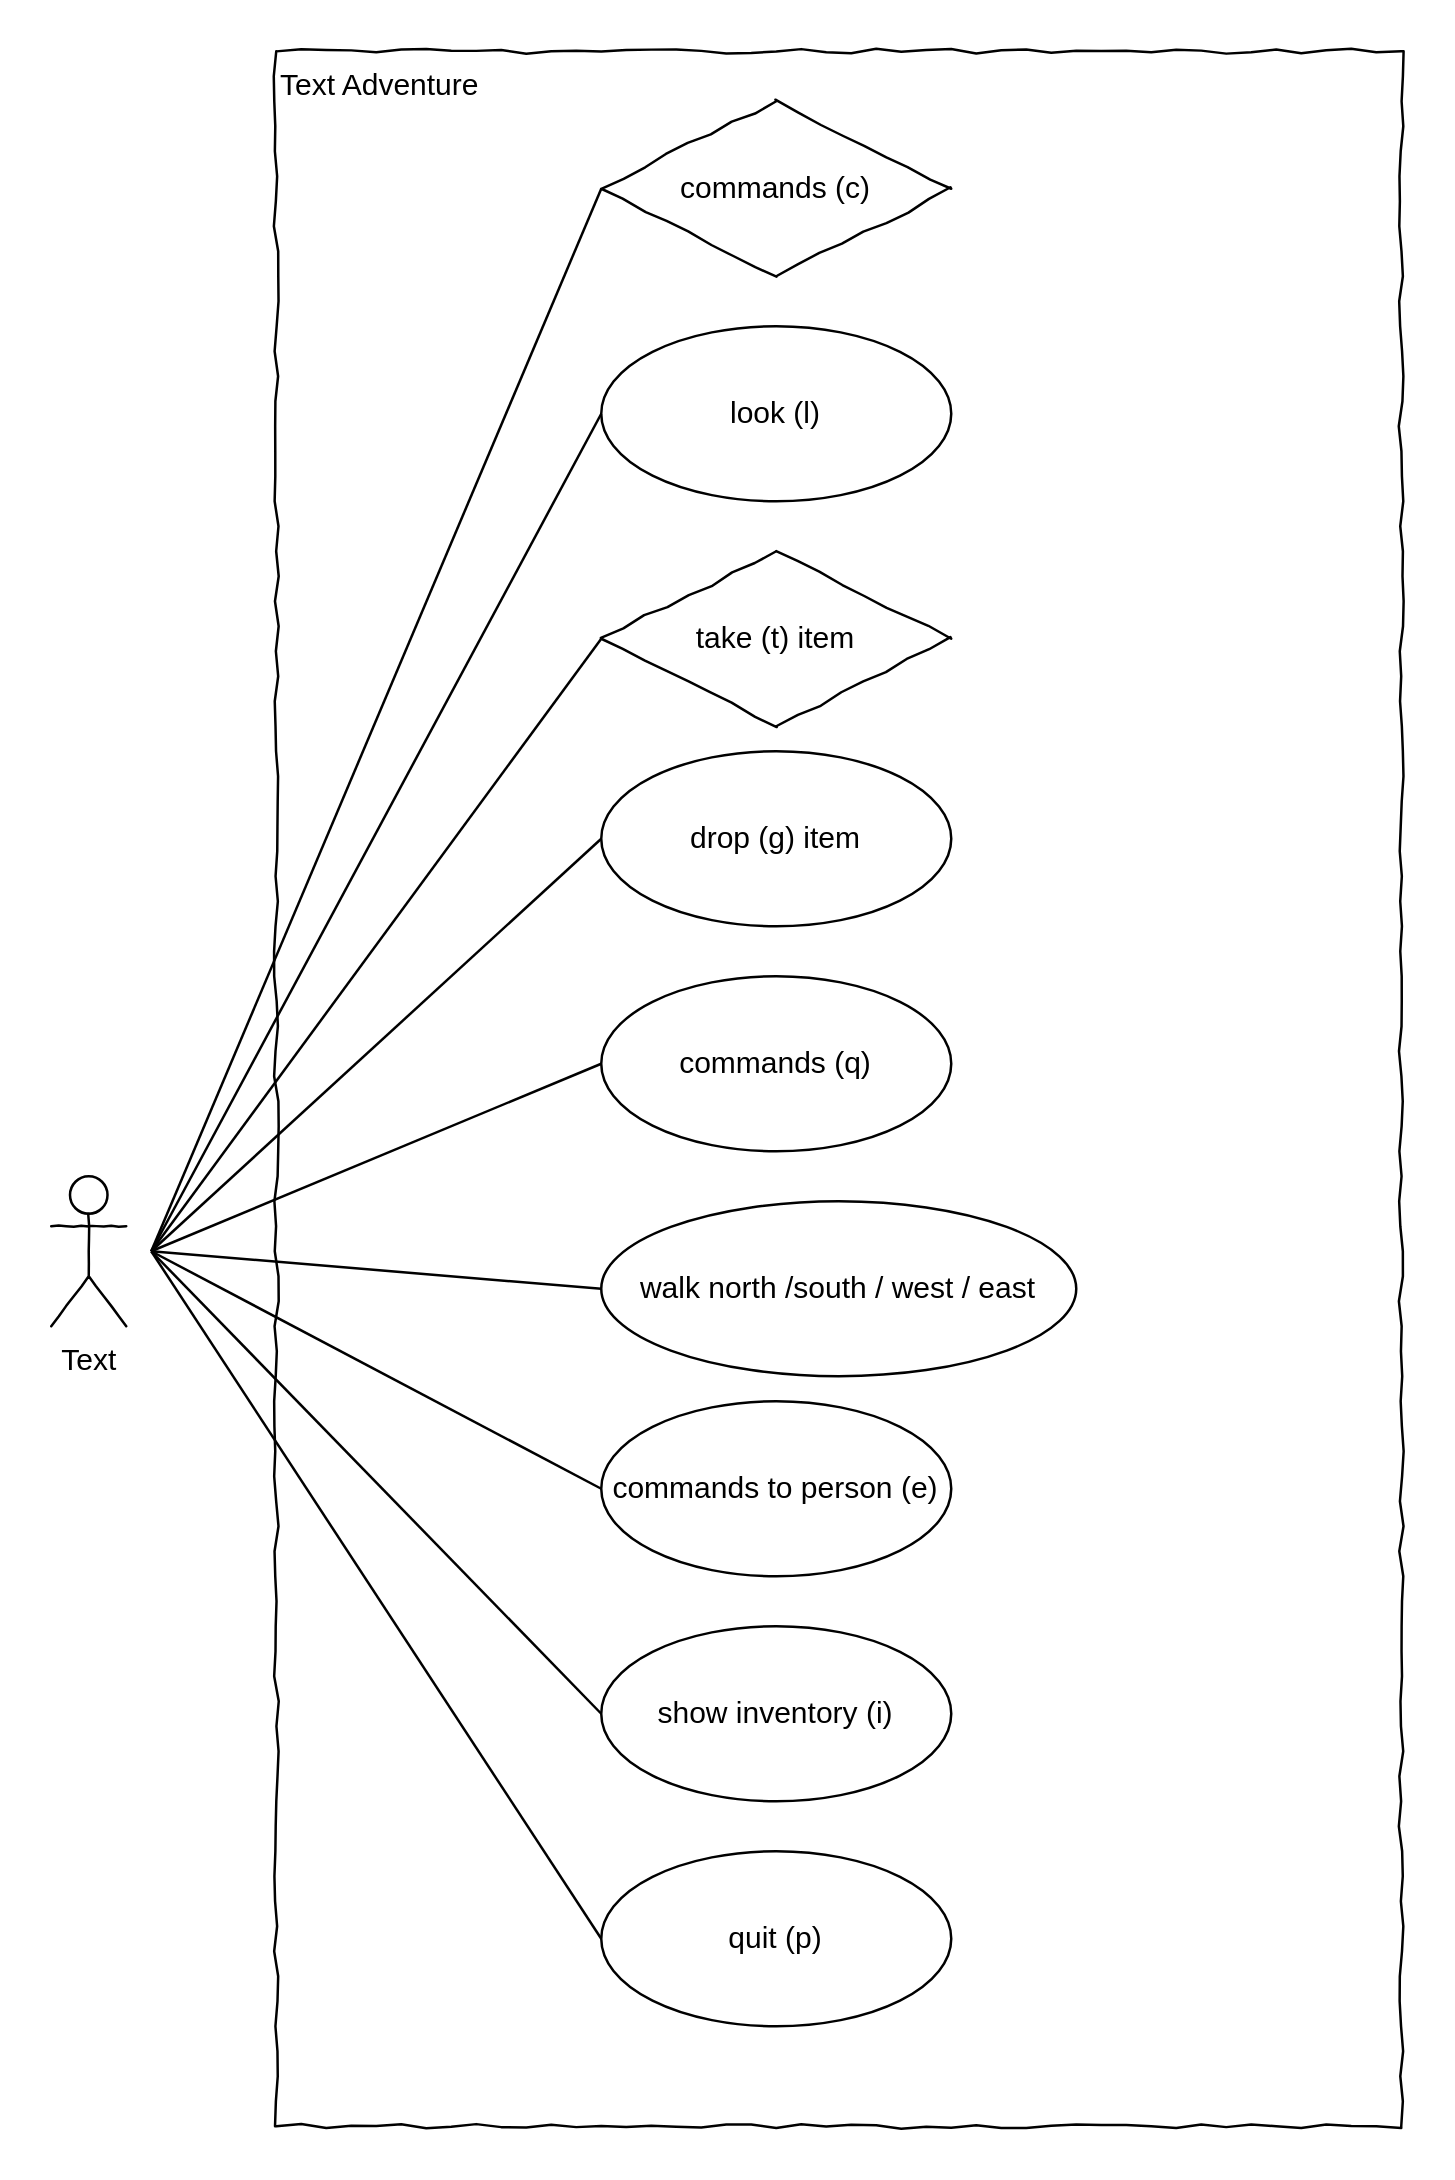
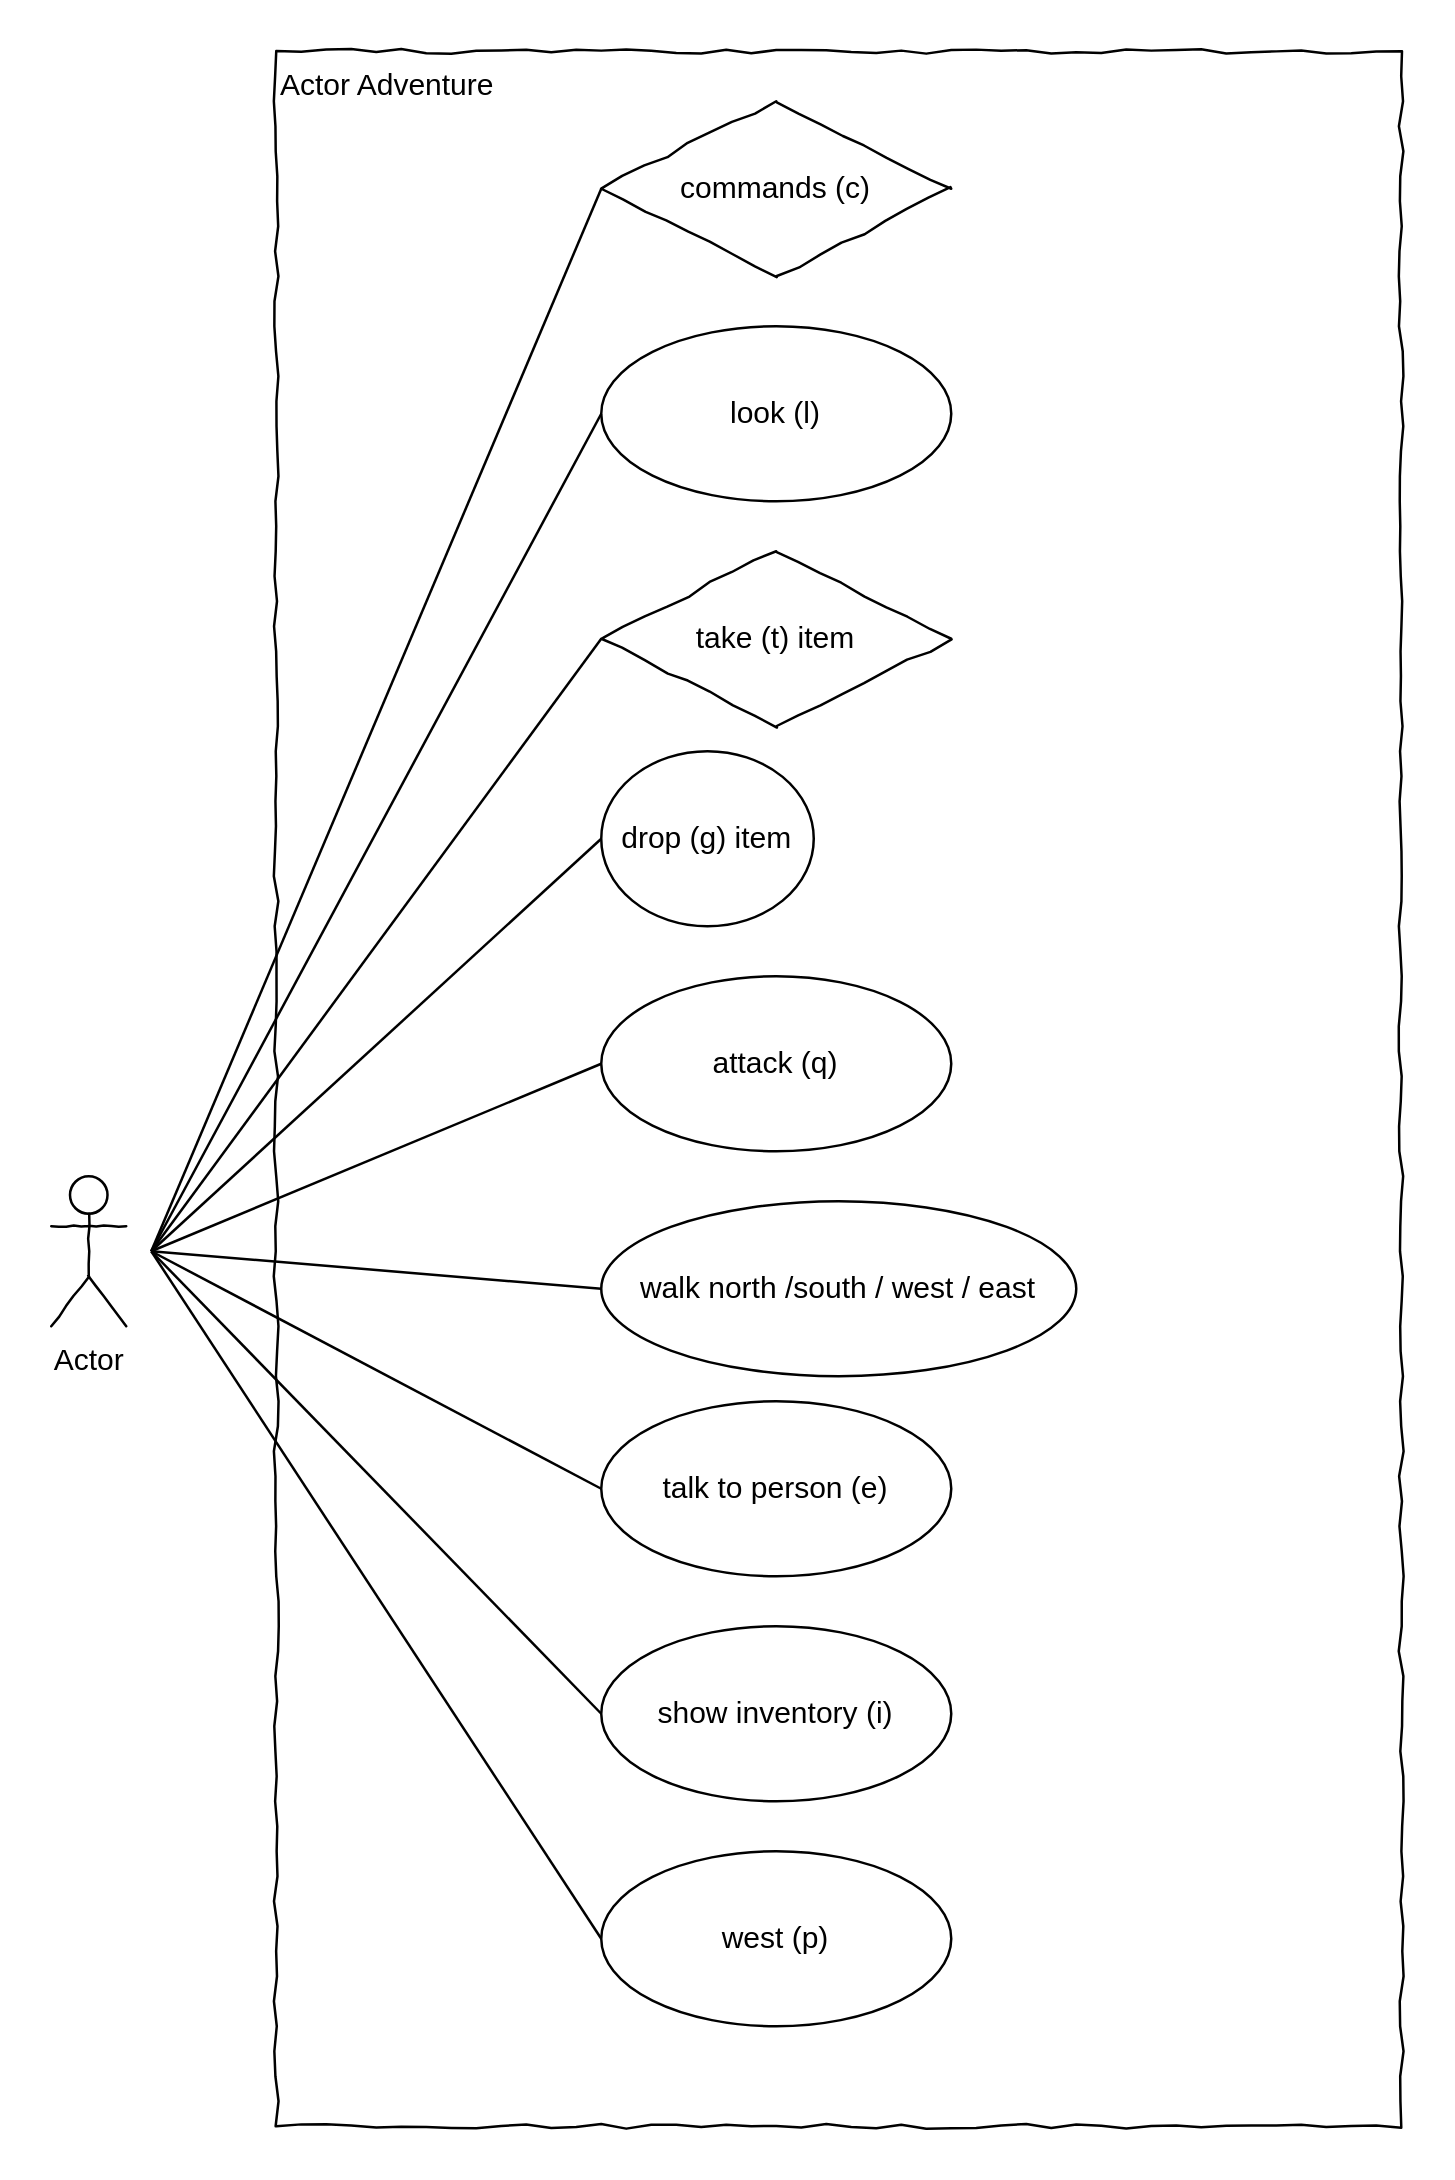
(395, 87) -> (403, 87)
(776, 839) -> (708, 839)
(776, 1064) -> (776, 1064)
(90, 1362) -> (90, 1362)
(776, 1489) -> (776, 1489)
(776, 1939) -> (776, 1939)
